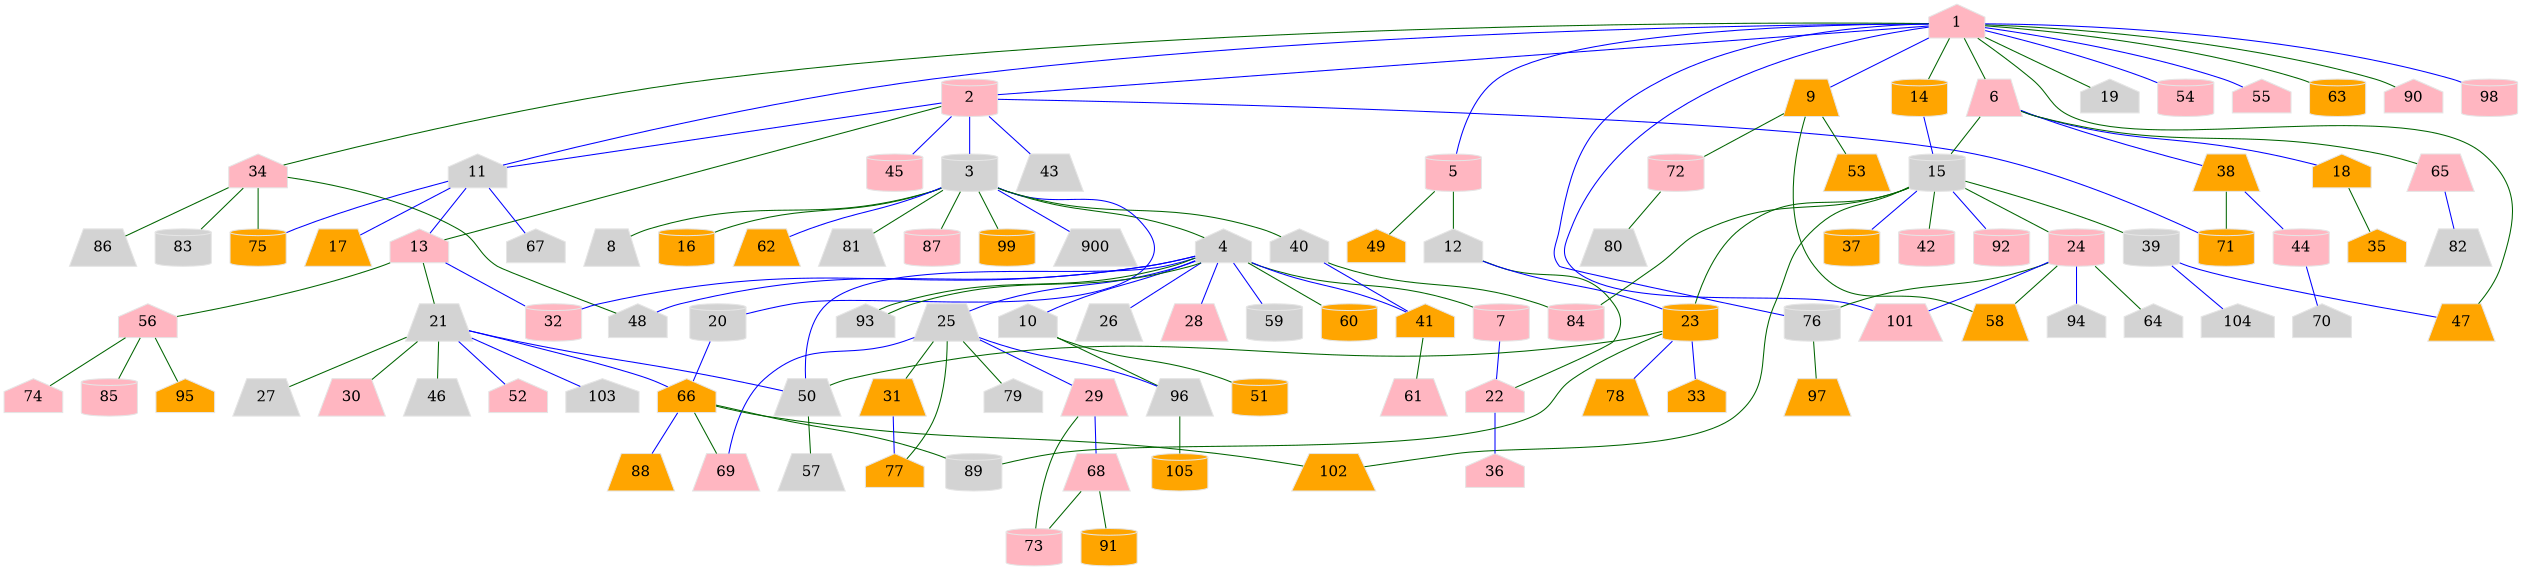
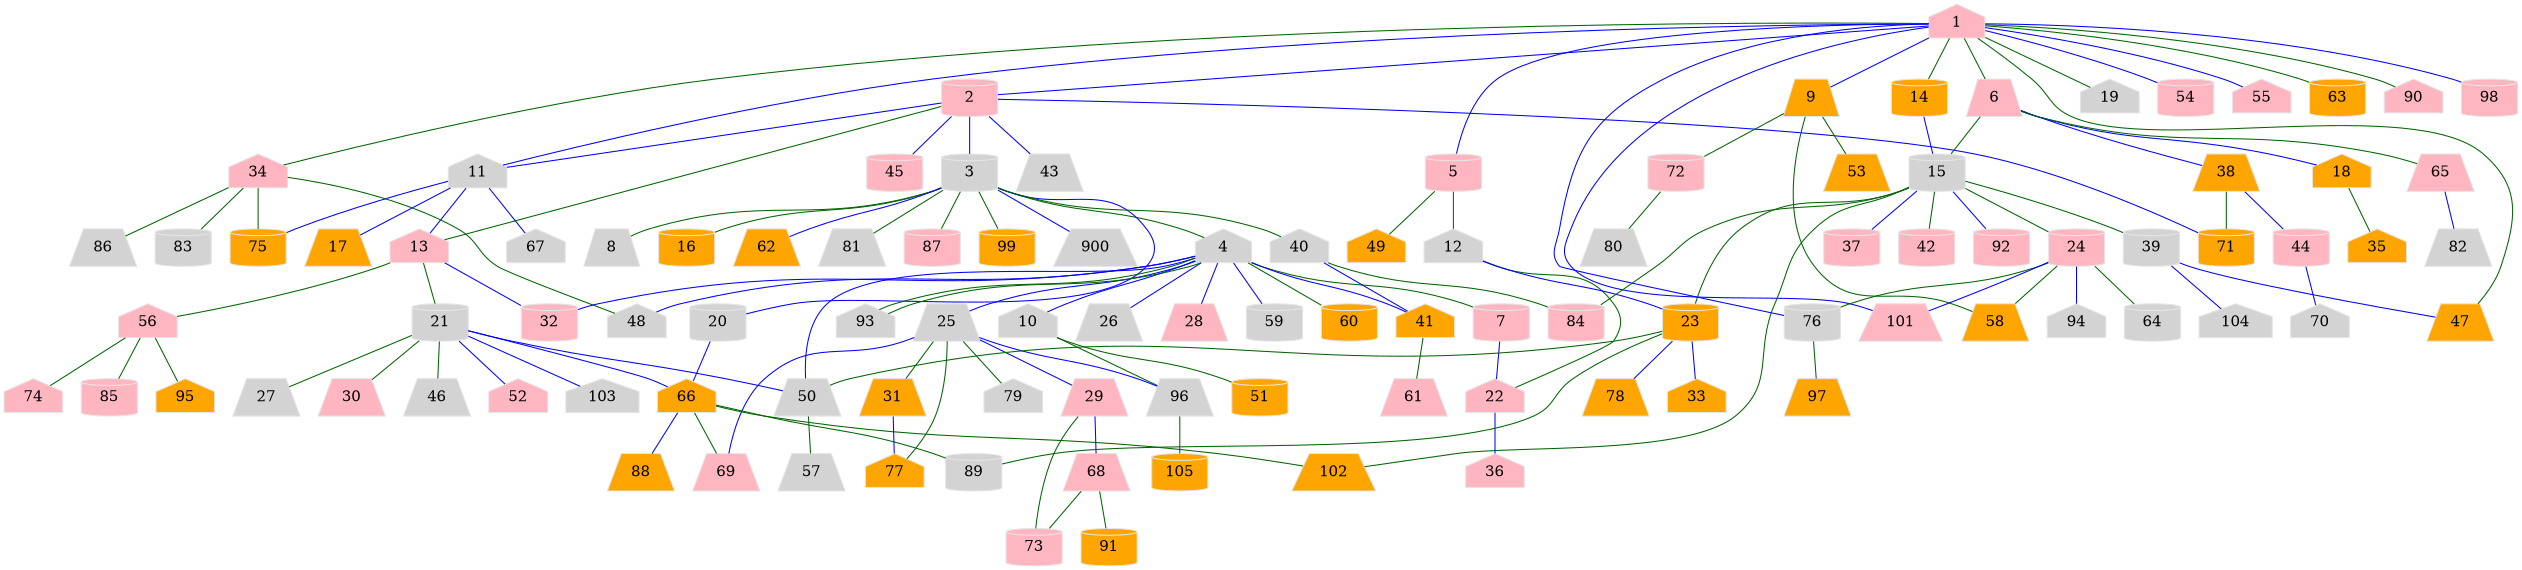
(1852, 248) -> (1852, 248)
(439, 322) -> (440, 322)
(2153, 322) -> (2152, 322)
